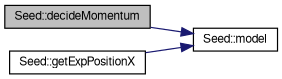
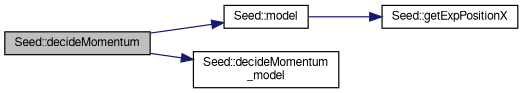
(163, 50) -> (339, 17)
none -> (266, 70)
